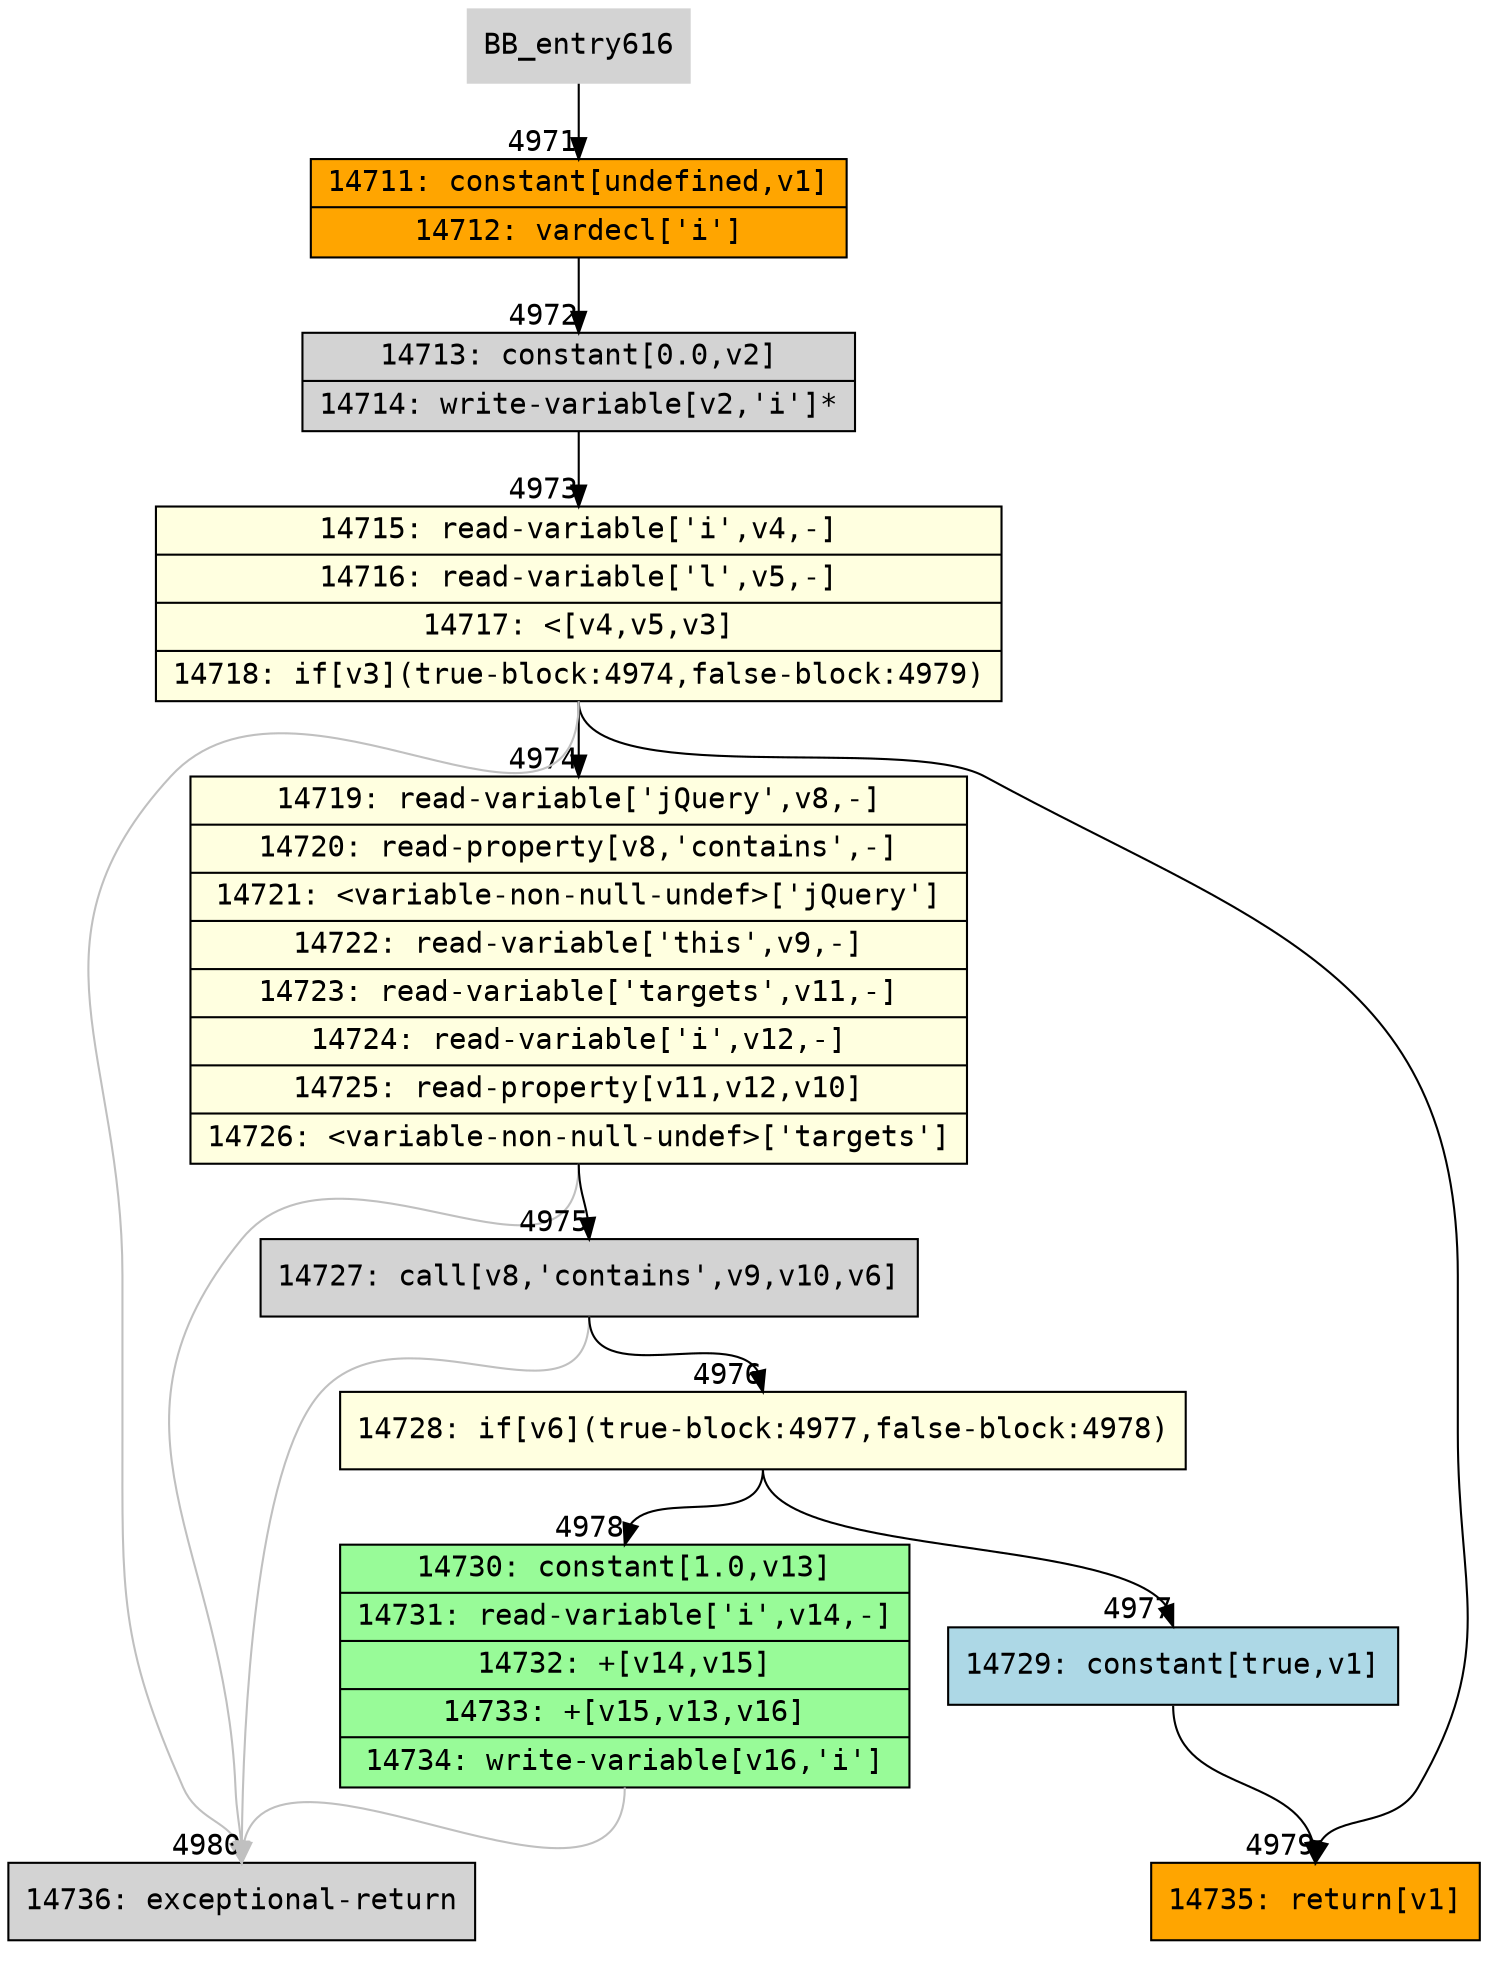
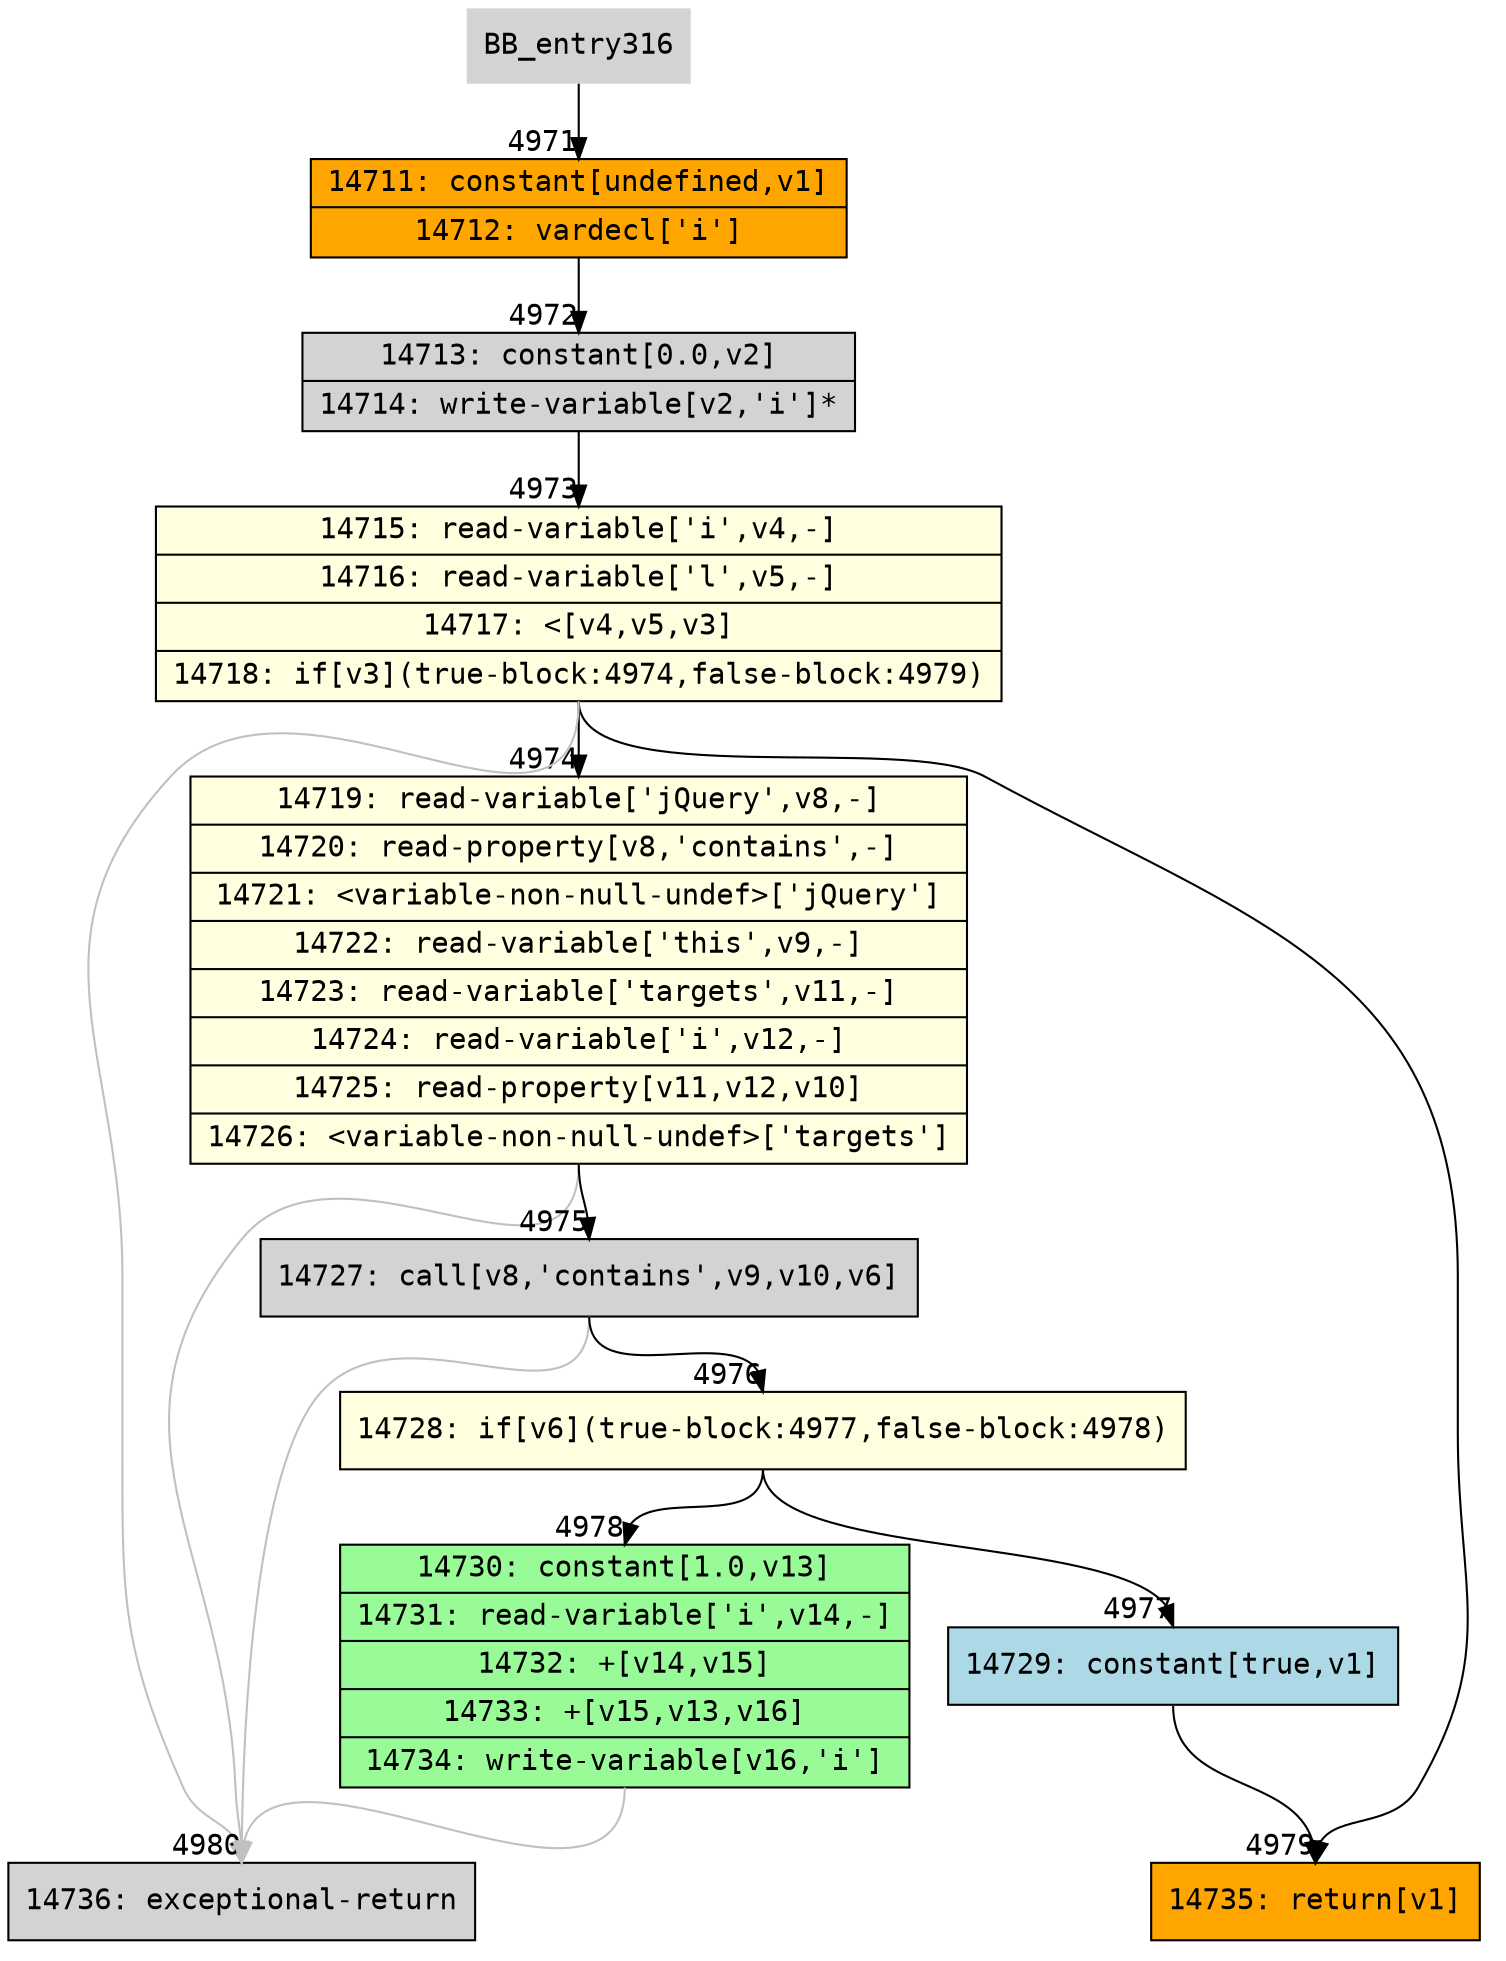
(579, 46) -> (579, 46)
